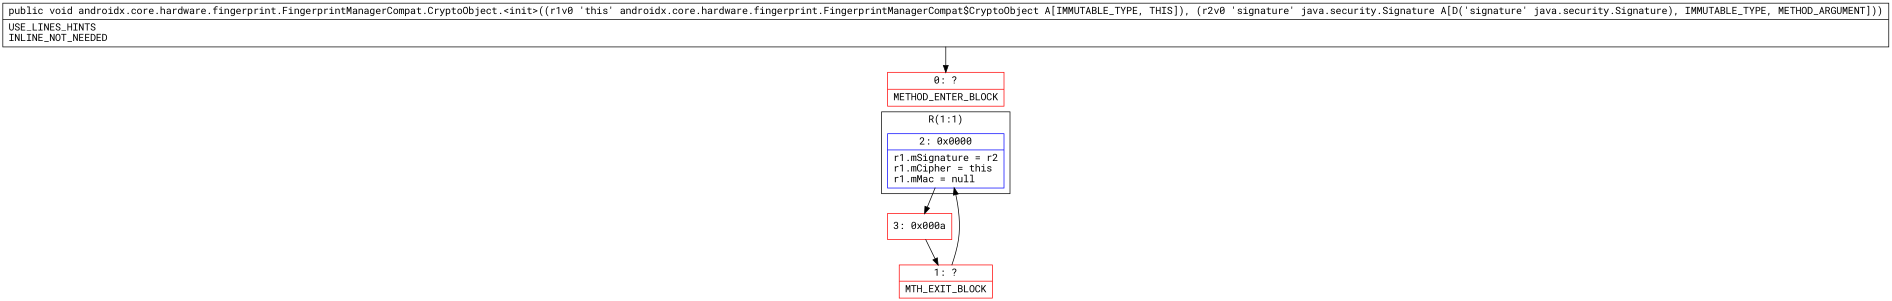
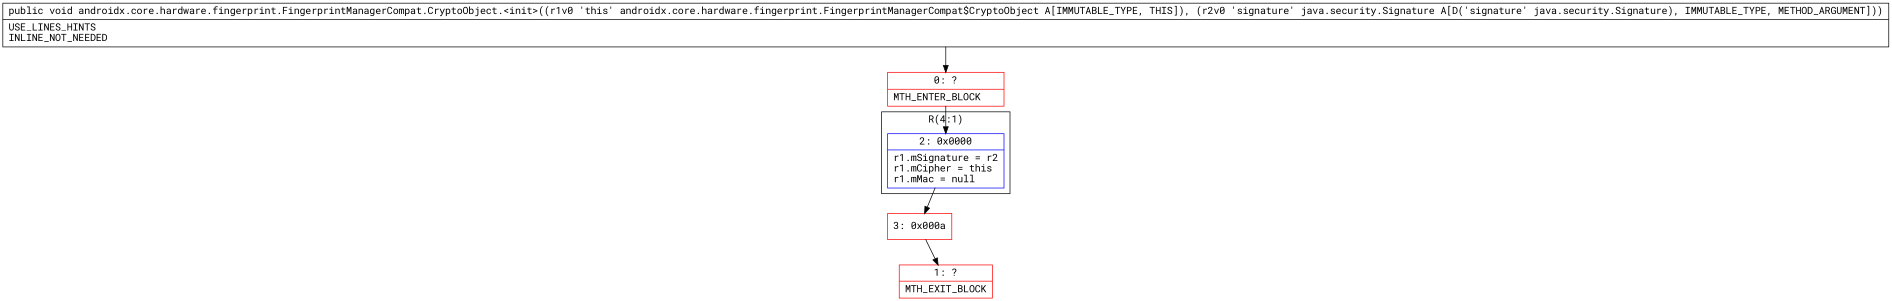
(946, 97) -> (937, 97)
(946, 120) -> (946, 120)
(959, 230) -> (946, 116)
